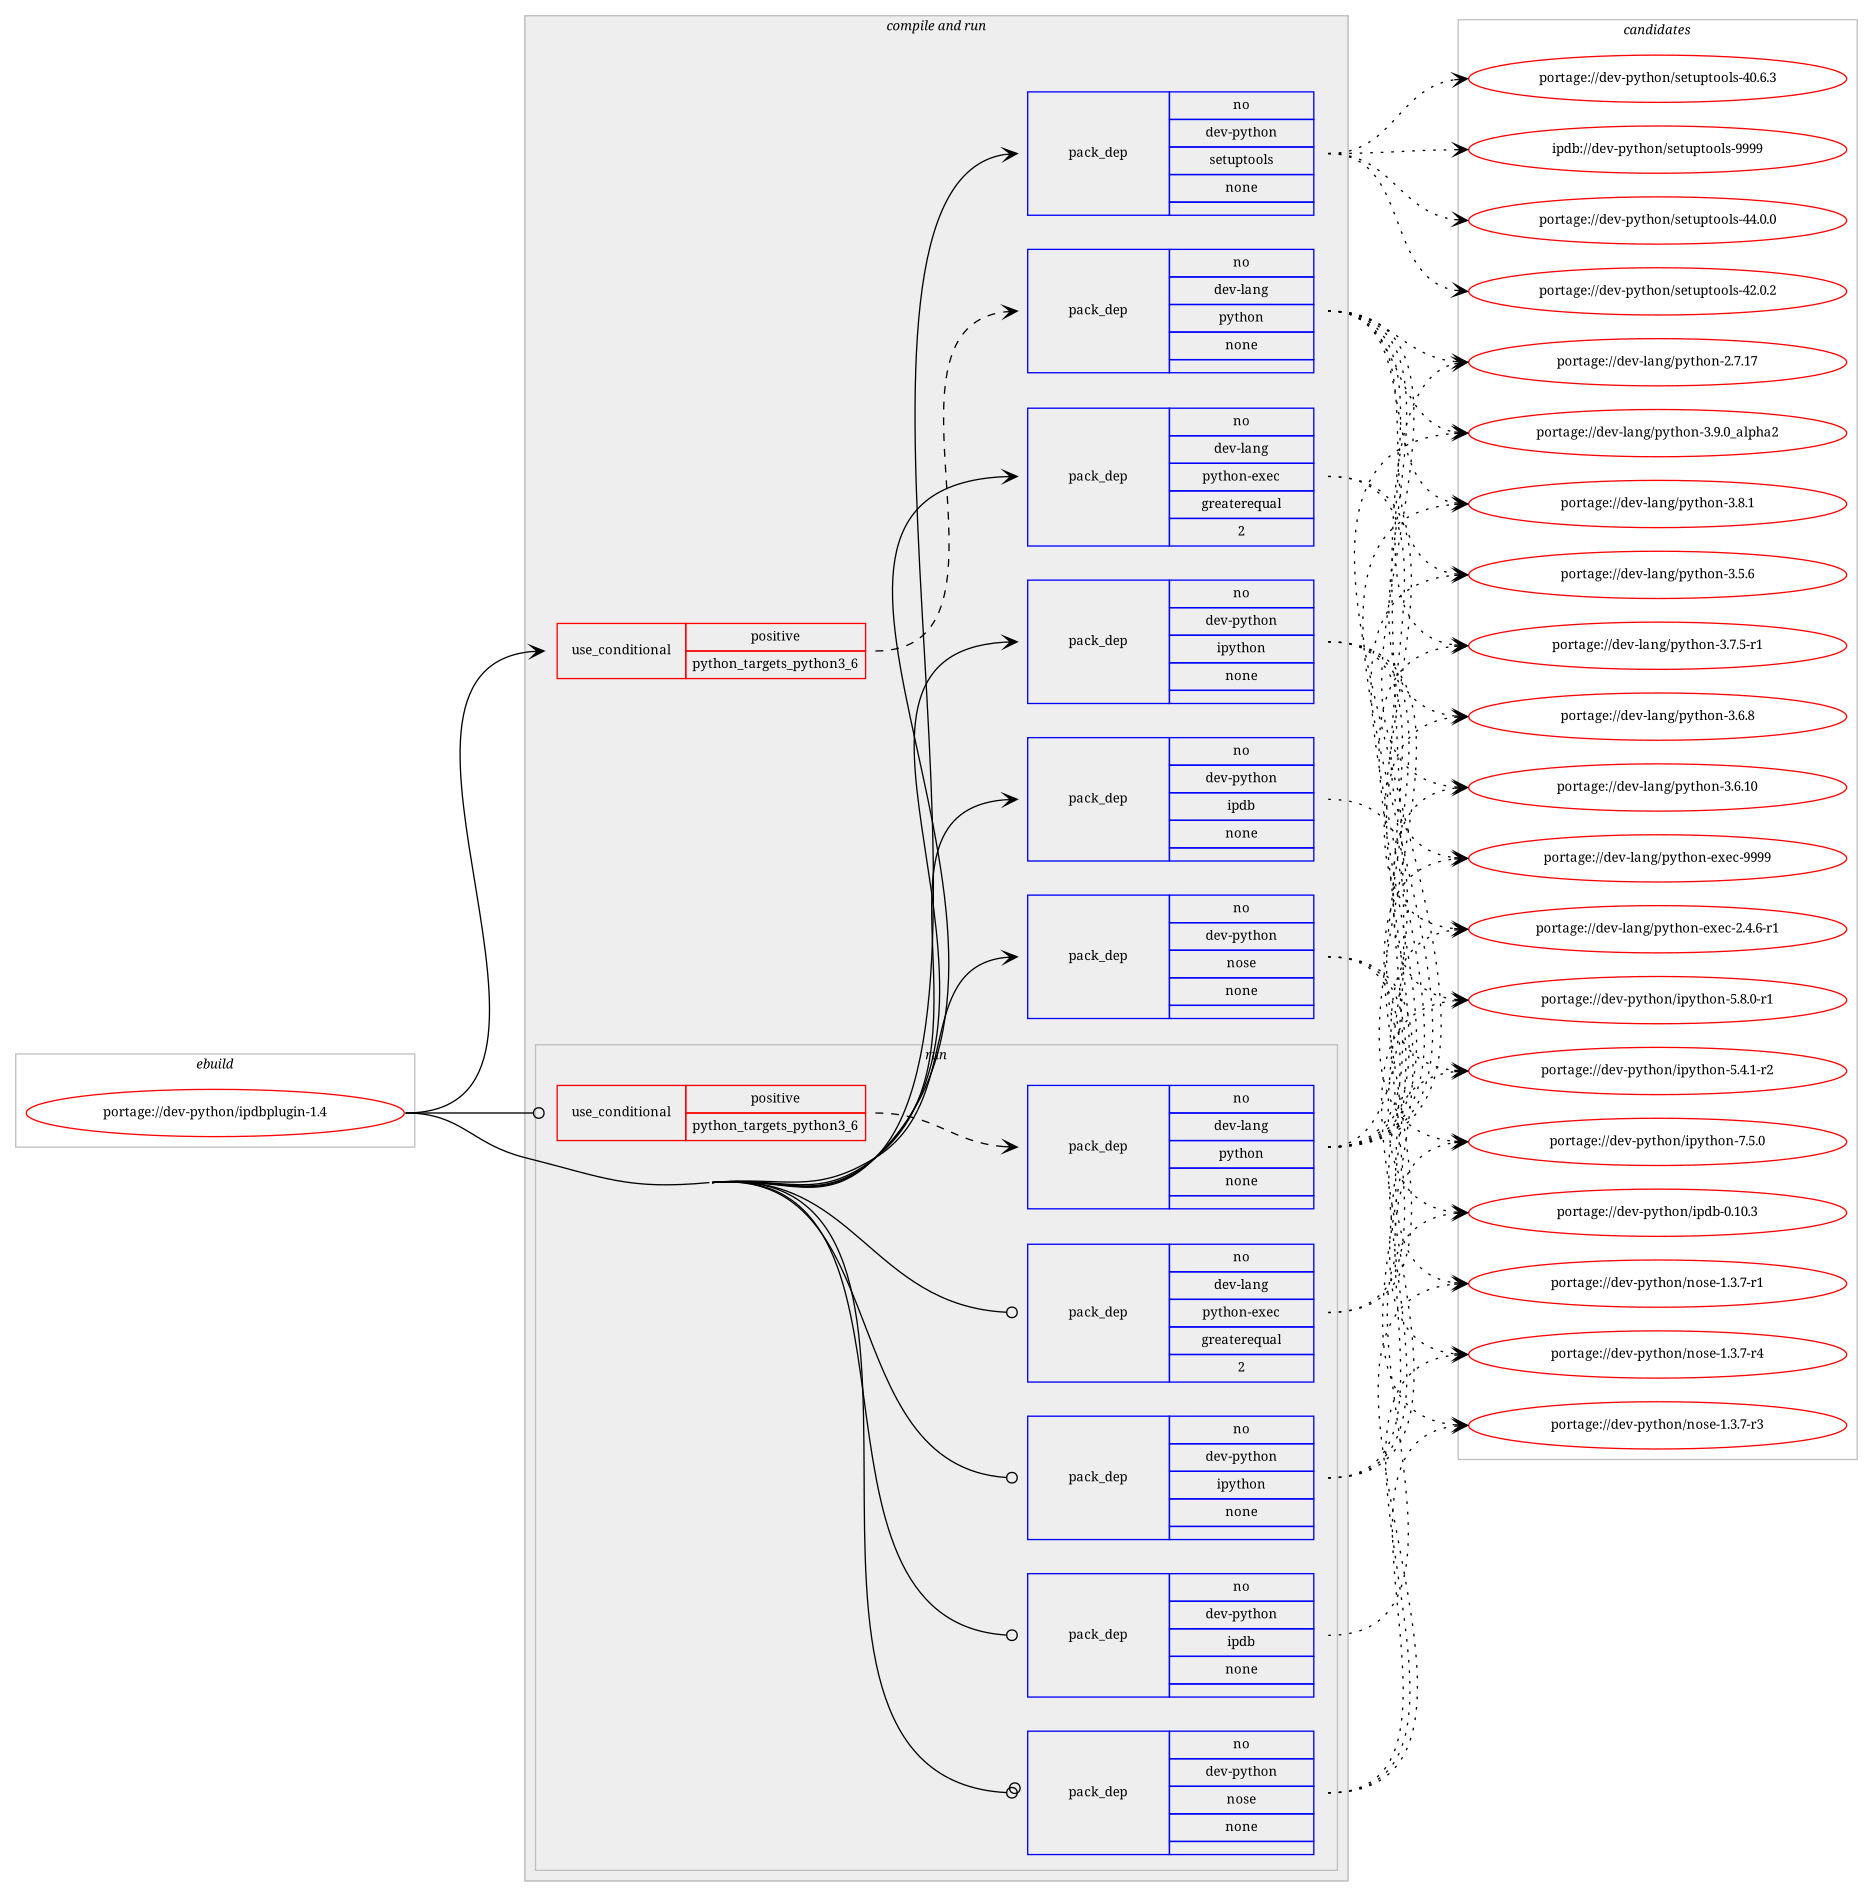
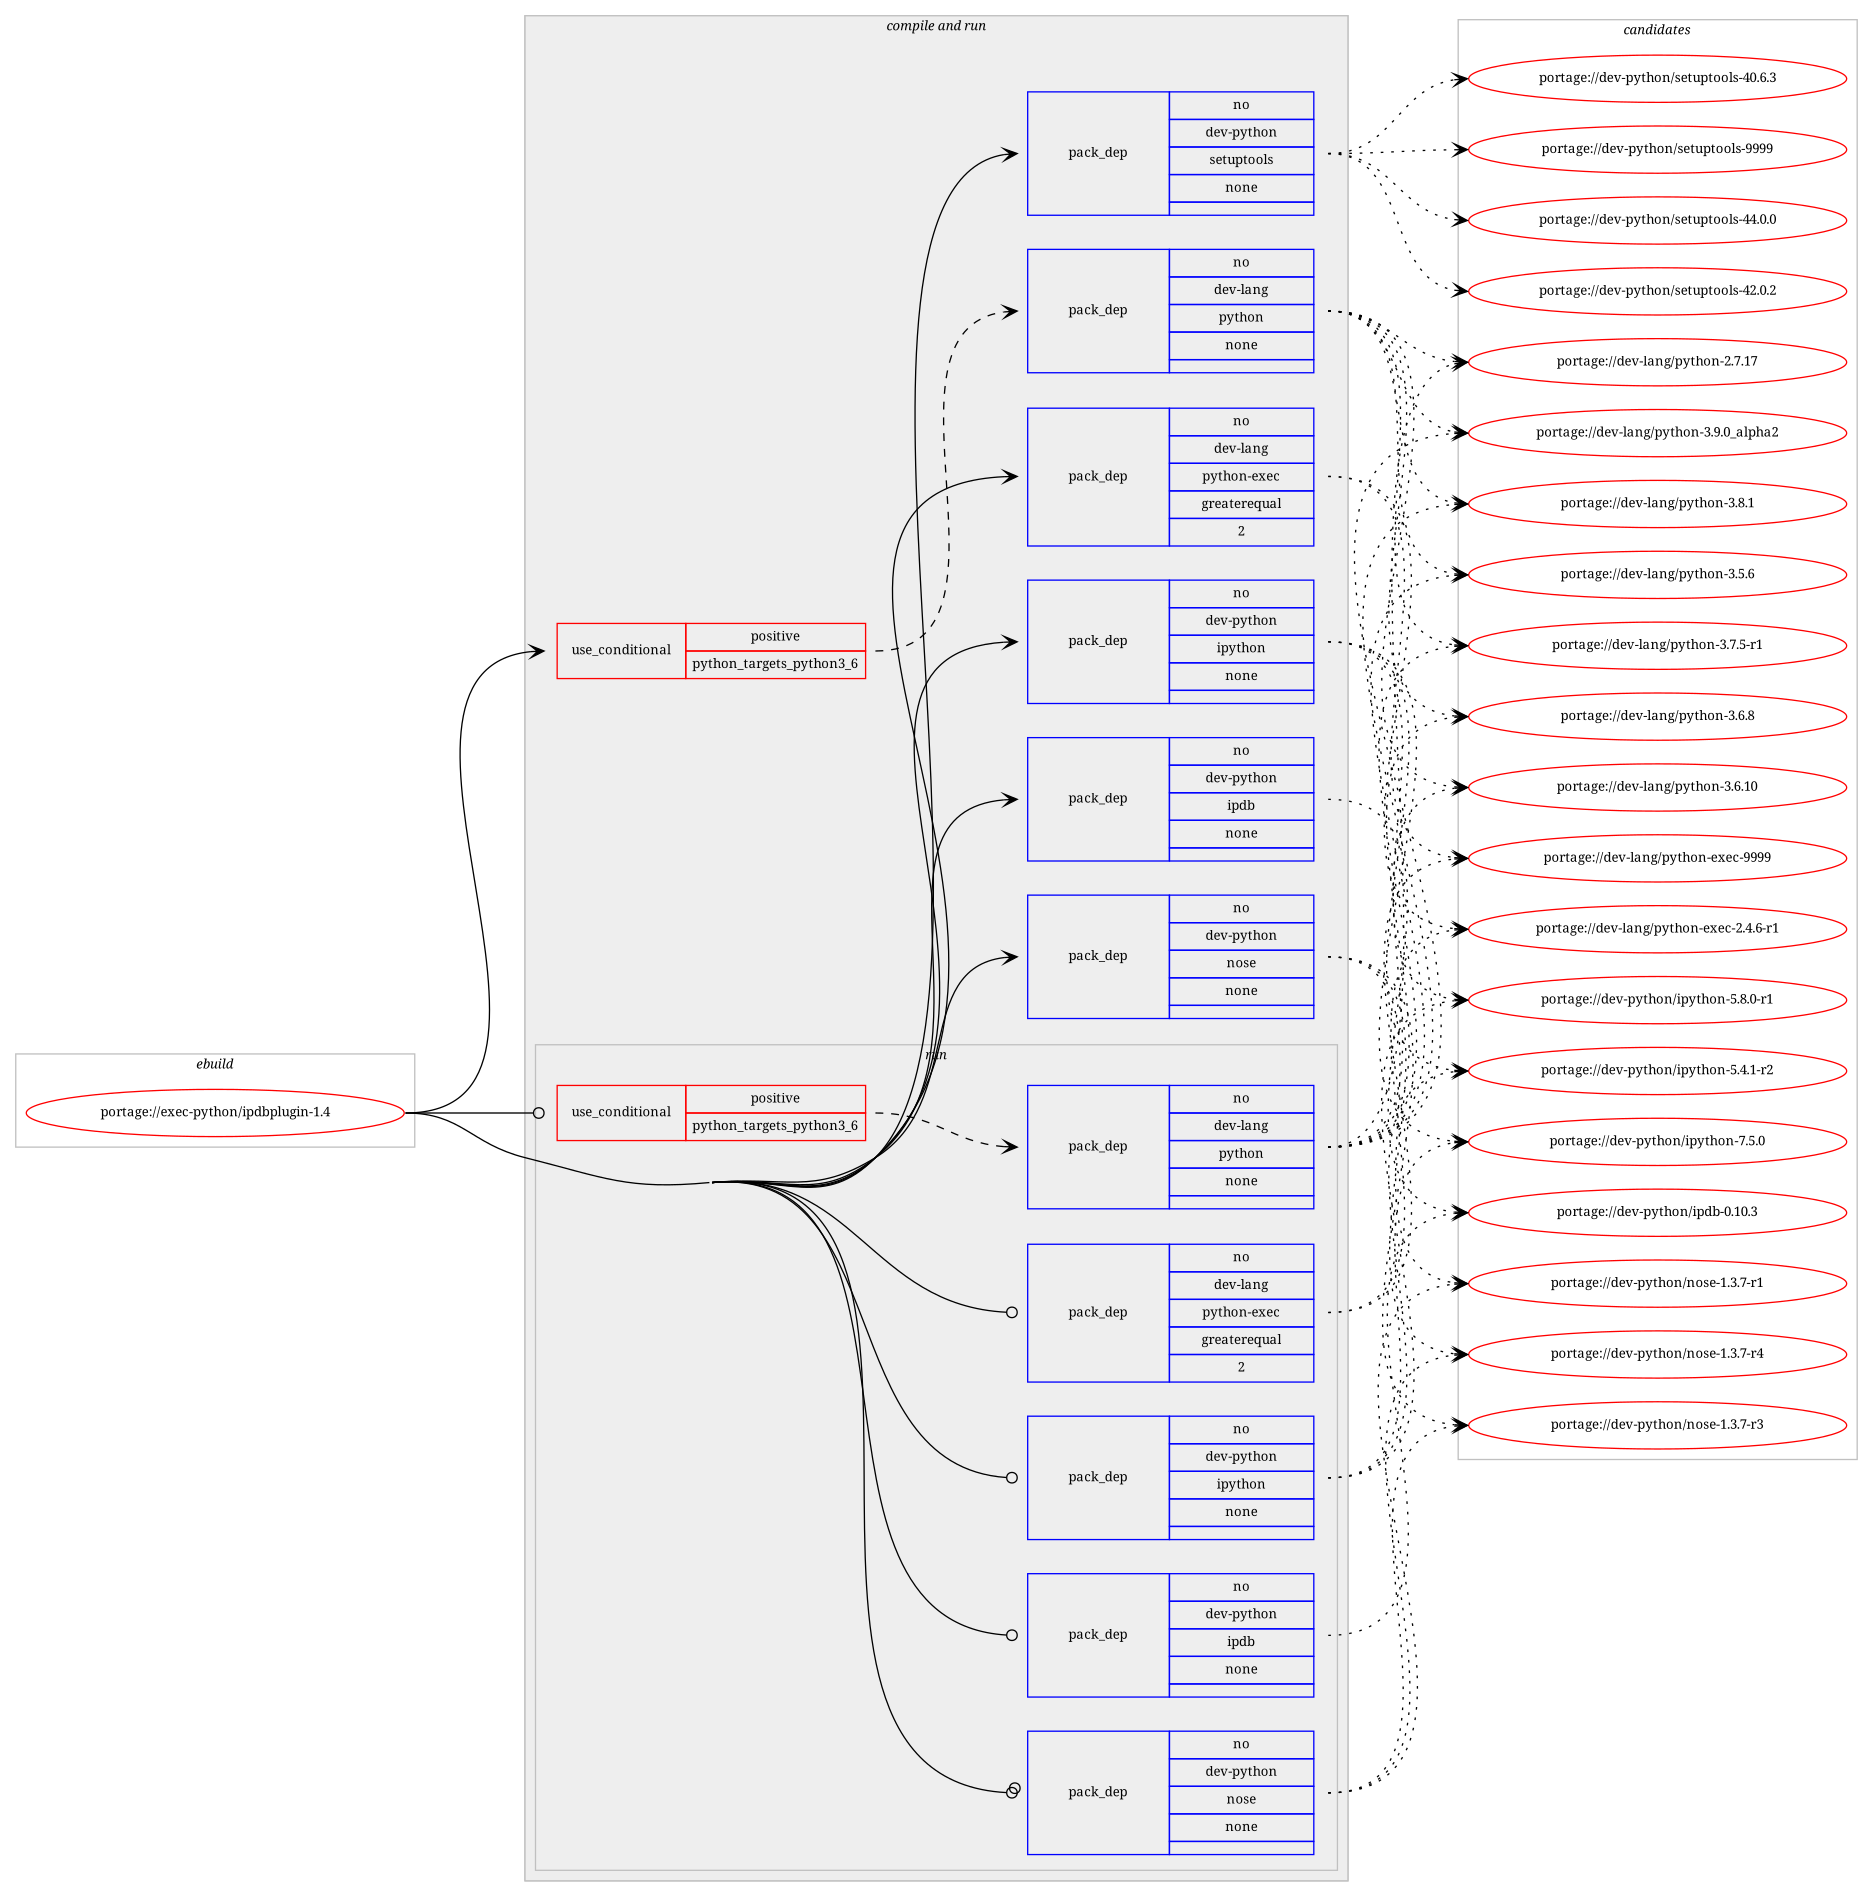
(1658, 150) -> (1658, 150)
(215, 1113) -> (215, 1113)
